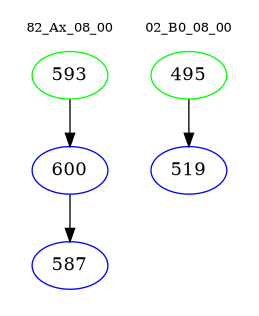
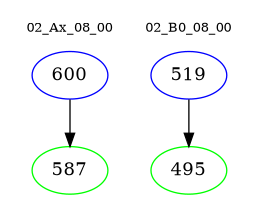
(70, 28) -> (70, 28)
(70, 75) -> none
(189, 116) -> (189, 116)
(70, 265) -> (70, 170)
